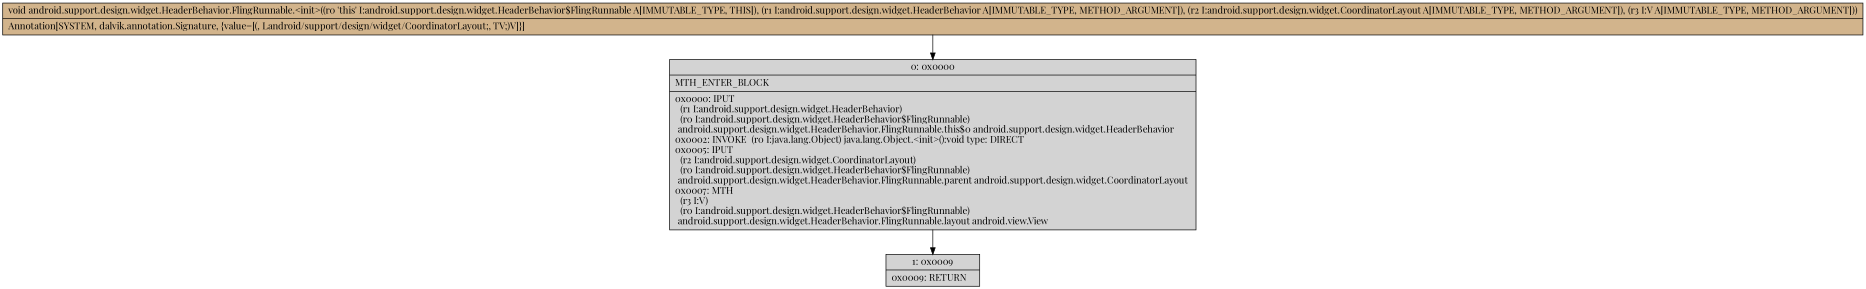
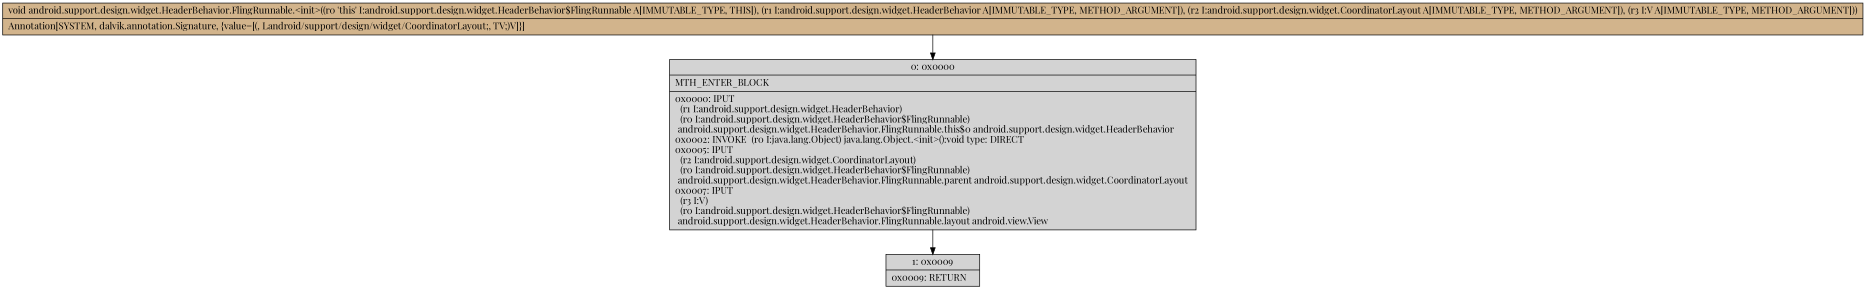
(707, 191) -> (707, 191)
